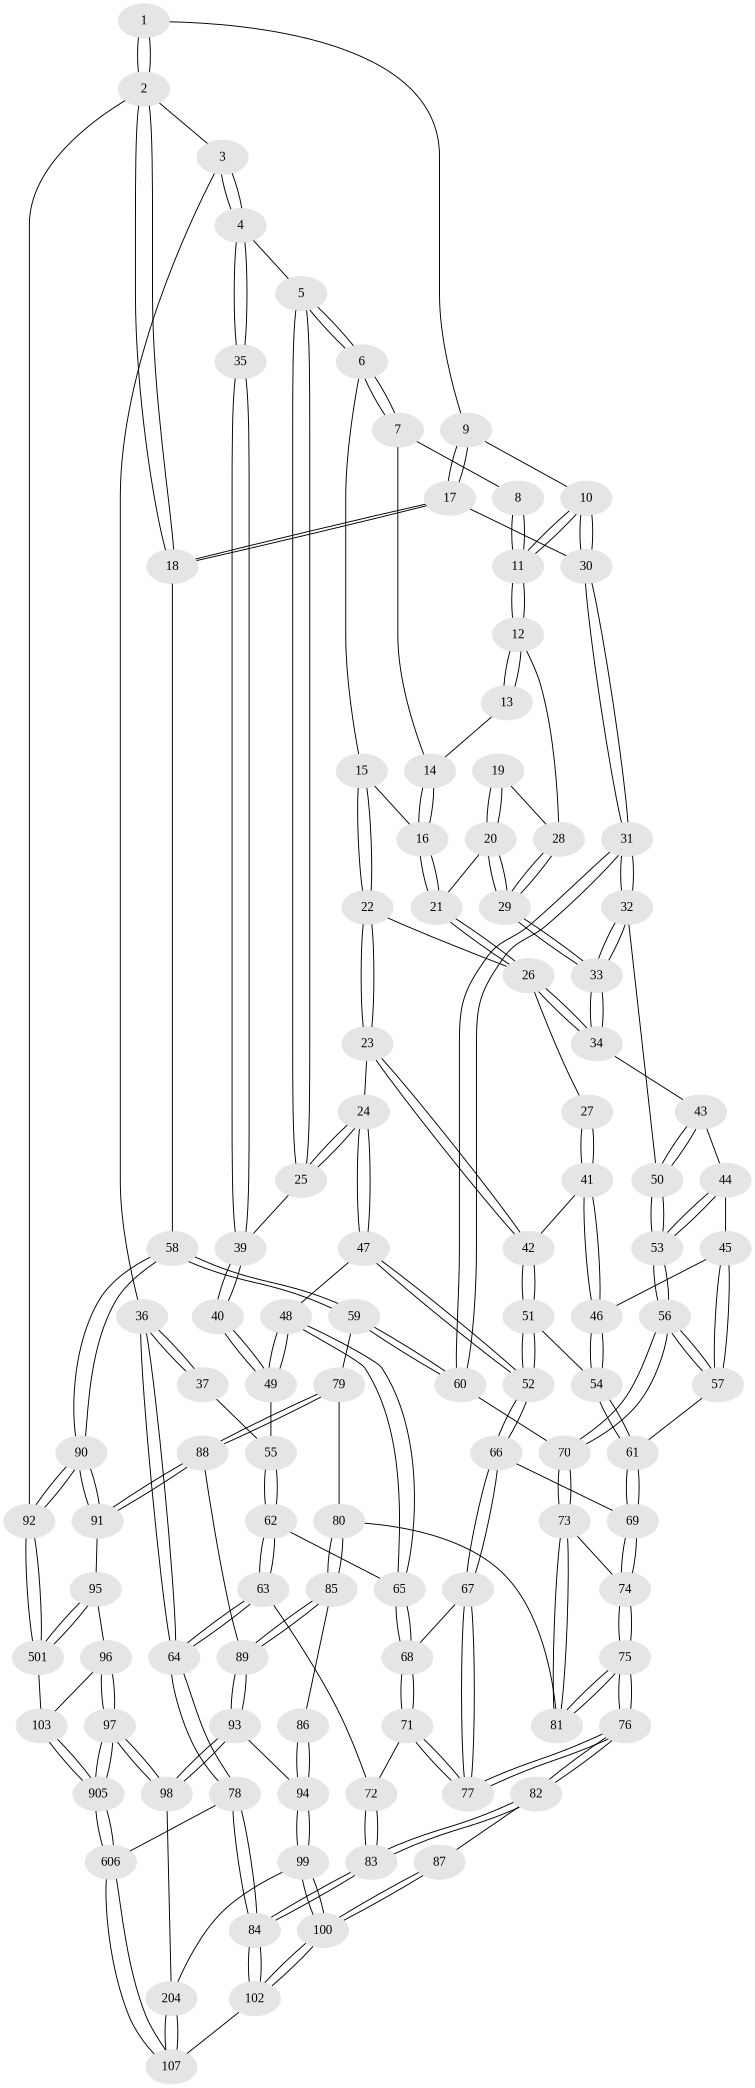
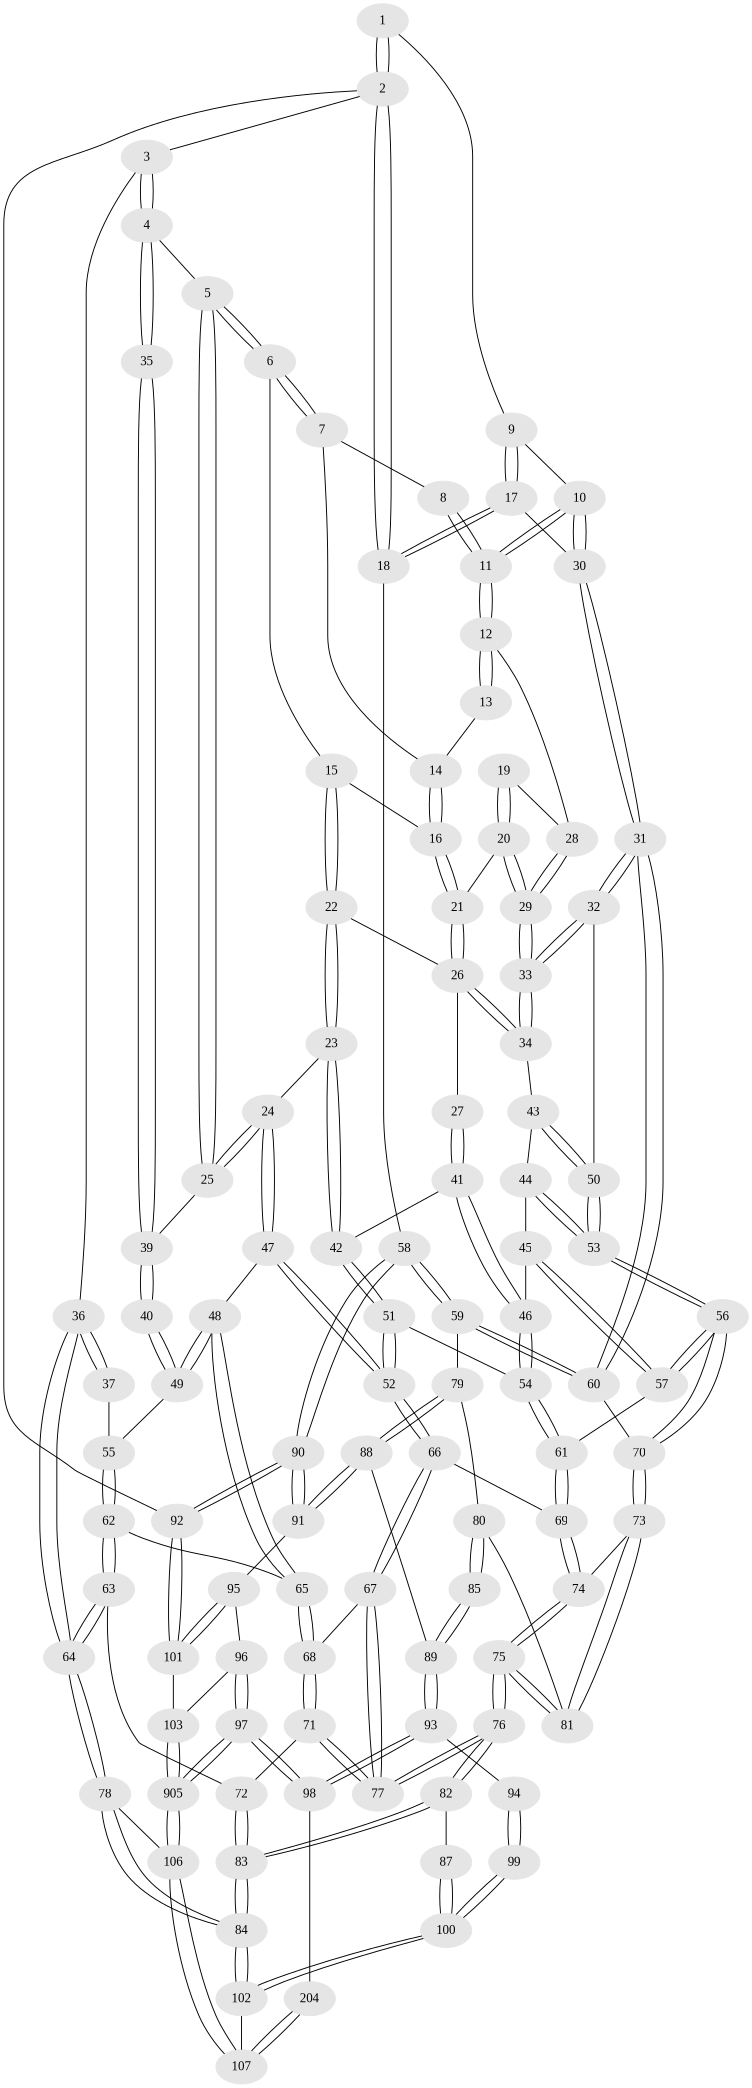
(38, 1658) -> (173, 1658)
(303, 1726) -> none
(111, 1862) -> (173, 1862)
(218, 1916) -> none
